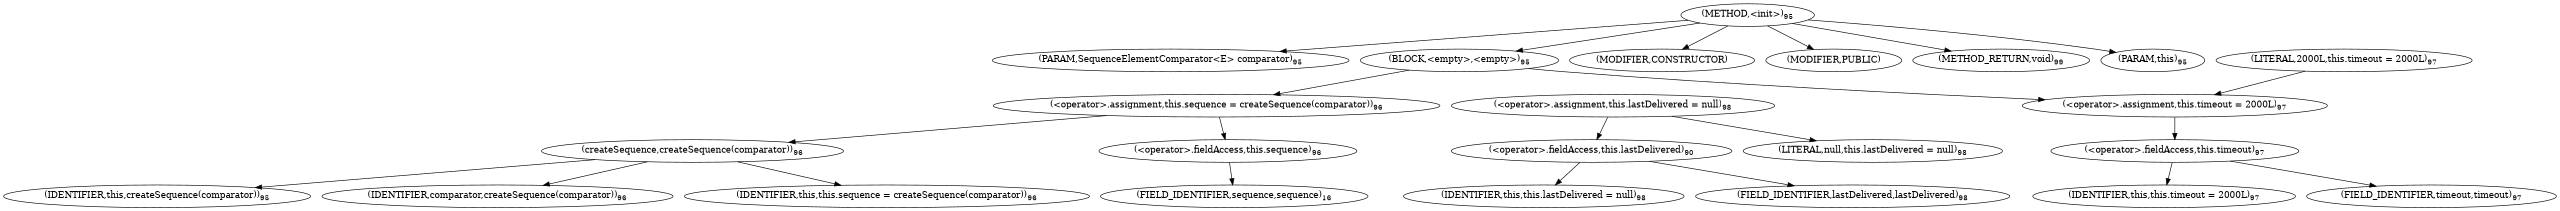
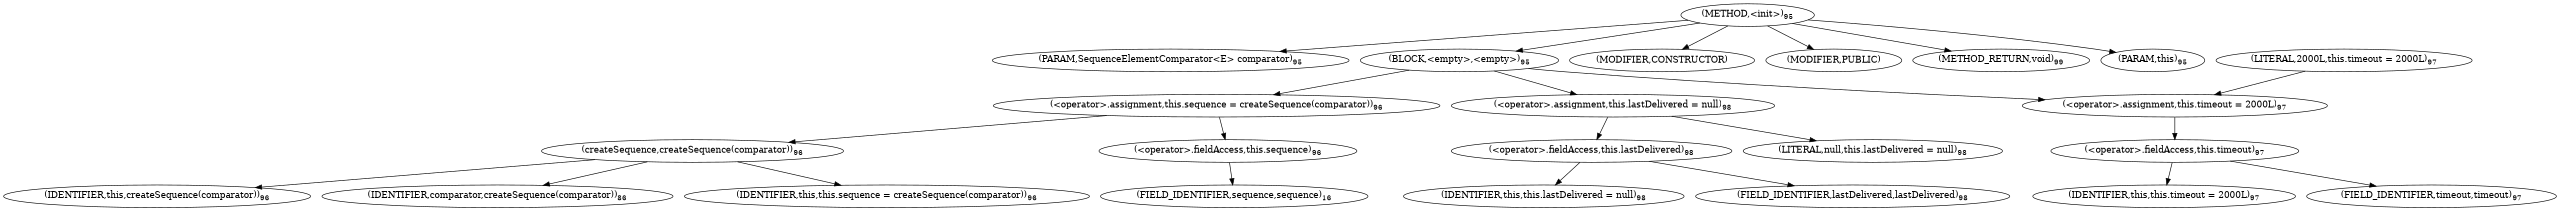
none -> (1532, 82)
(1689, 150) -> (1689, 150)
(265, 195) -> (265, 195)
(622, 195) -> (622, 195)
